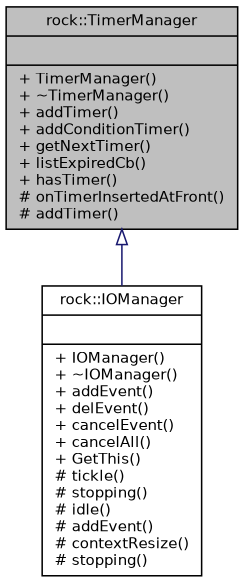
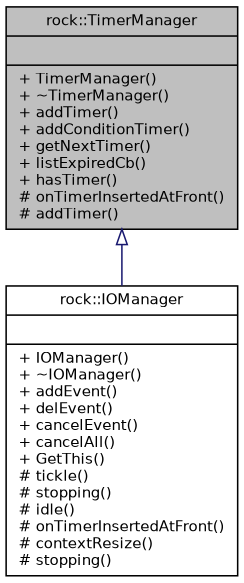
(104, 527) -> (122, 527)
